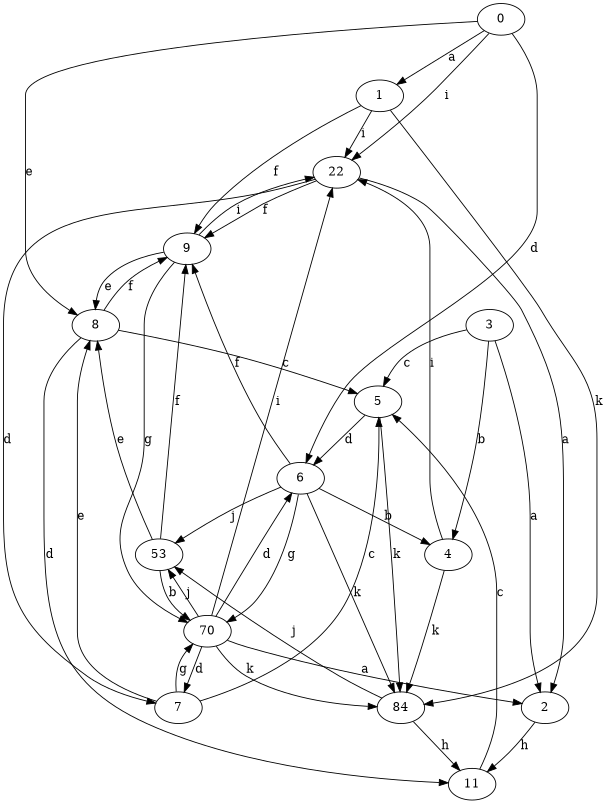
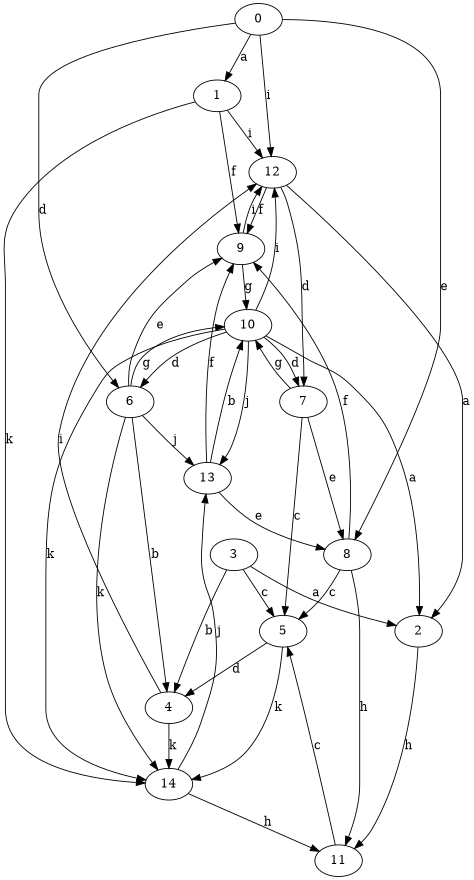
(337, 172) -> (273, 172)
(122, 267) -> none
(237, 364) -> (161, 325)
(342, 437) -> (230, 667)
(50, 555) -> (364, 708)
(159, 555) -> (208, 478)
(207, 631) -> (248, 325)
(401, 708) -> (169, 784)
